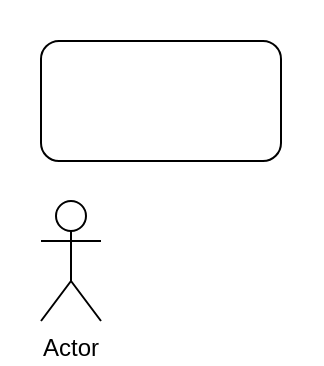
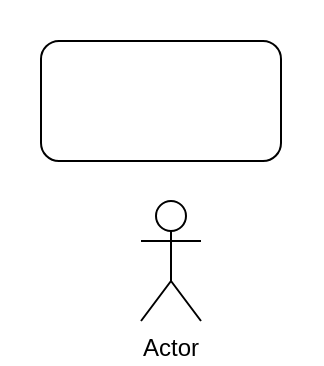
(71, 261) -> (171, 261)
